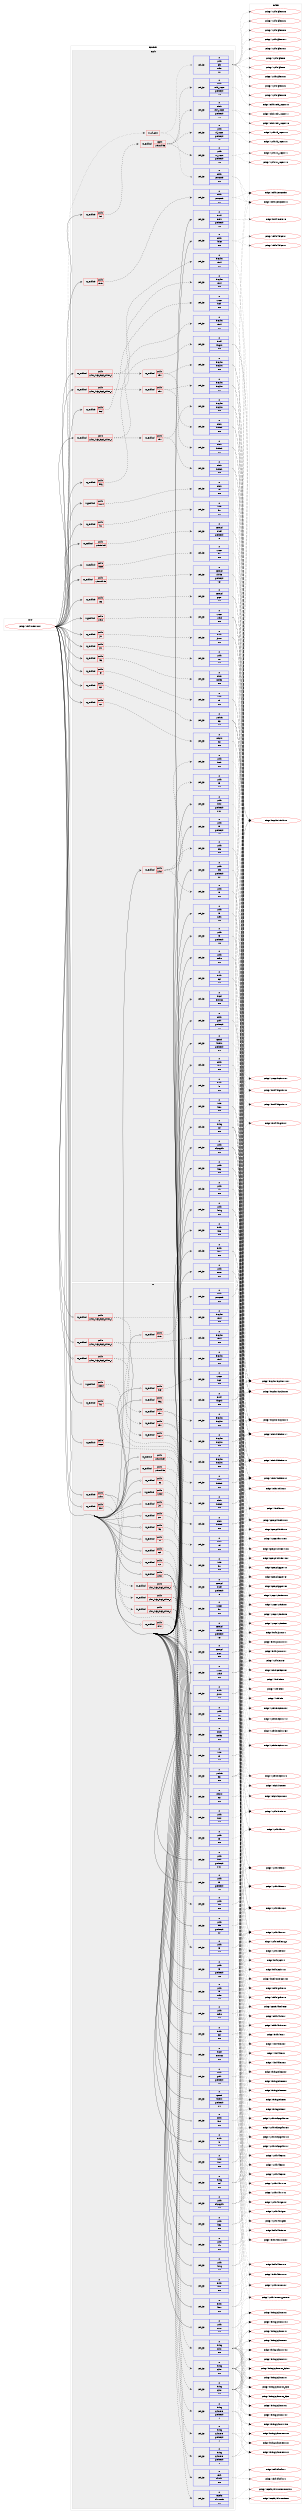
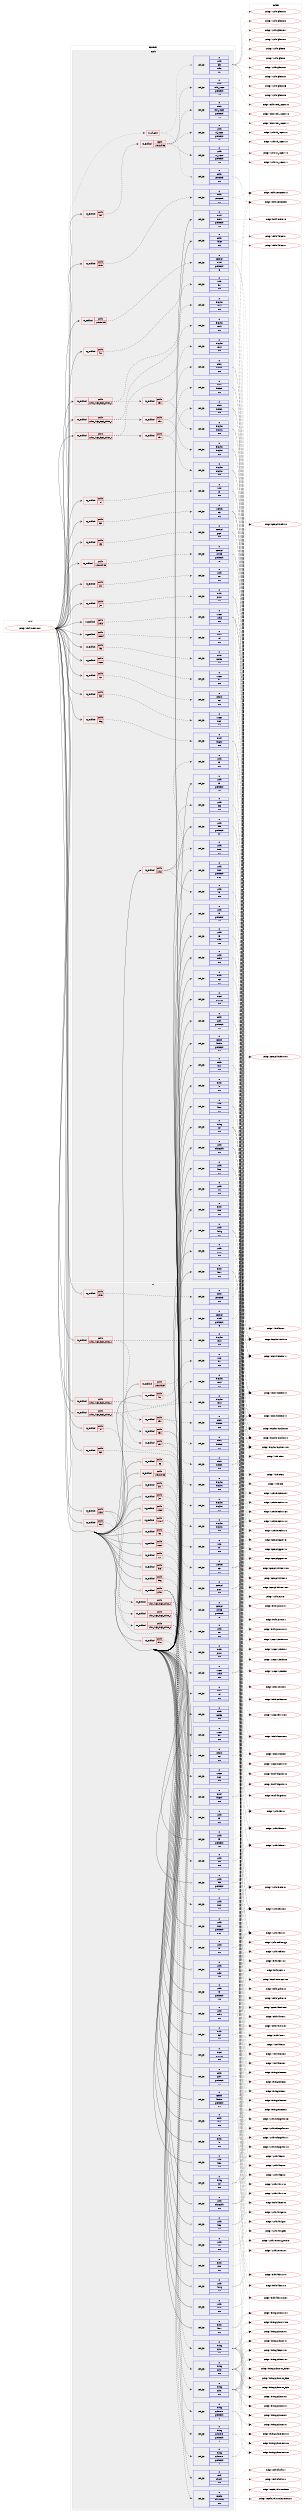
none -> (276, 1578)
(276, 1605) -> (276, 1649)
(276, 1970) -> (276, 1961)
(276, 2350) -> (276, 2350)
